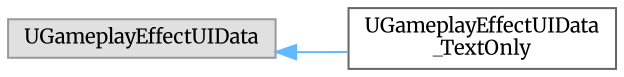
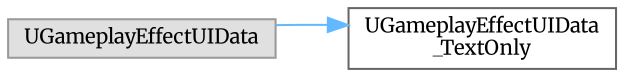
(322, 52) -> (302, 25)
